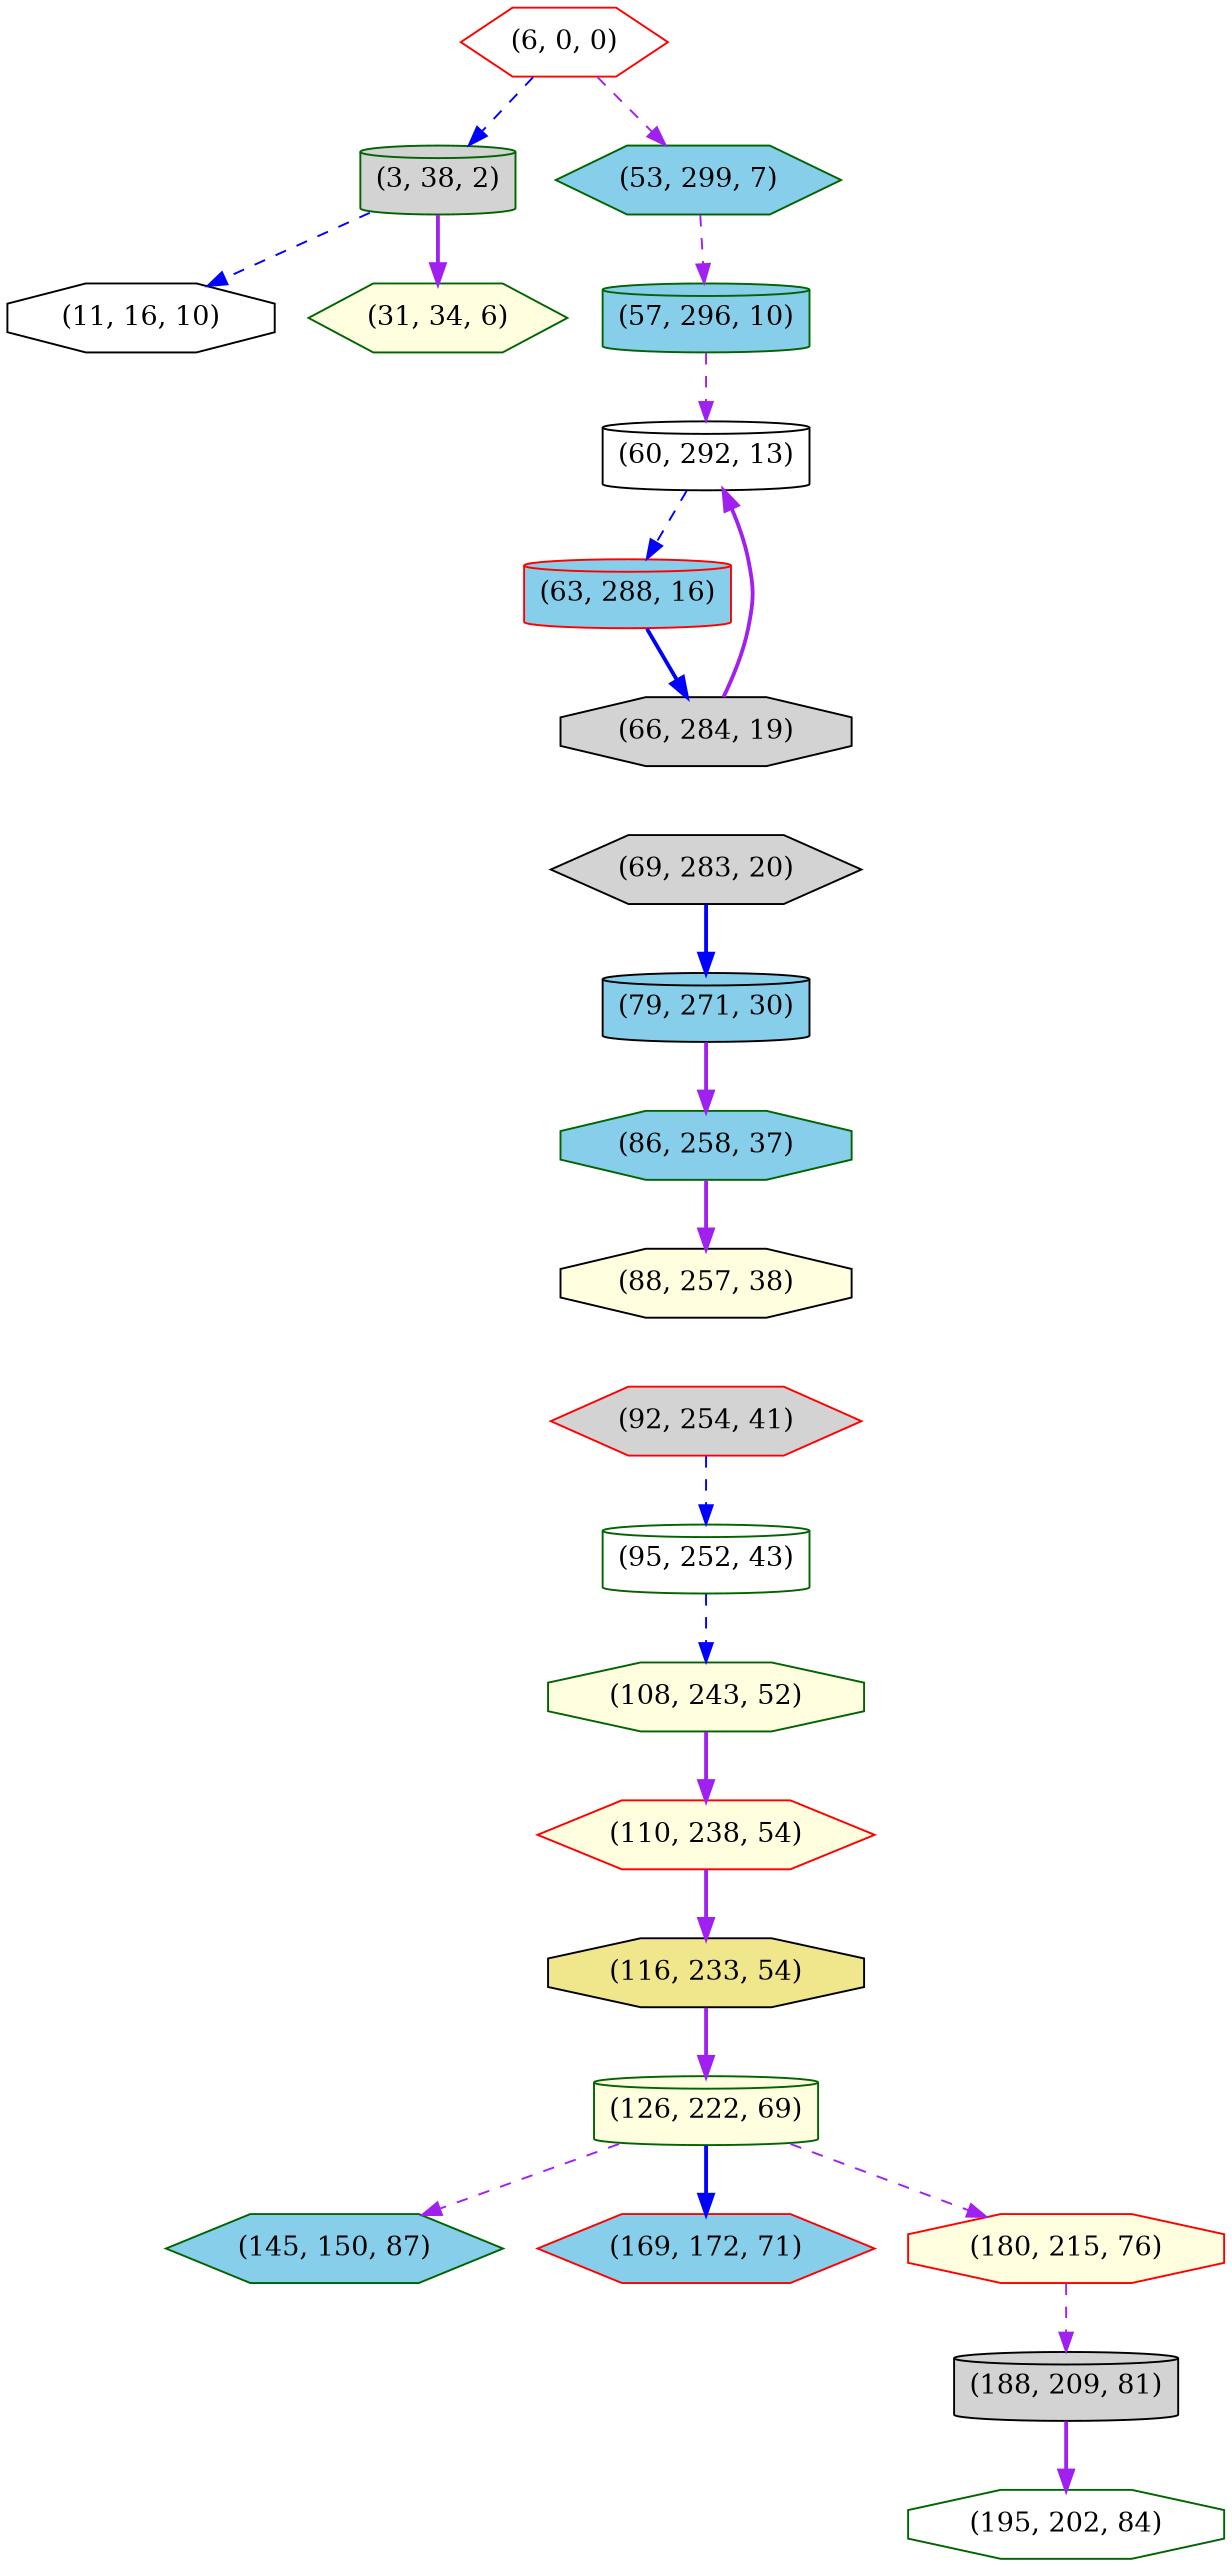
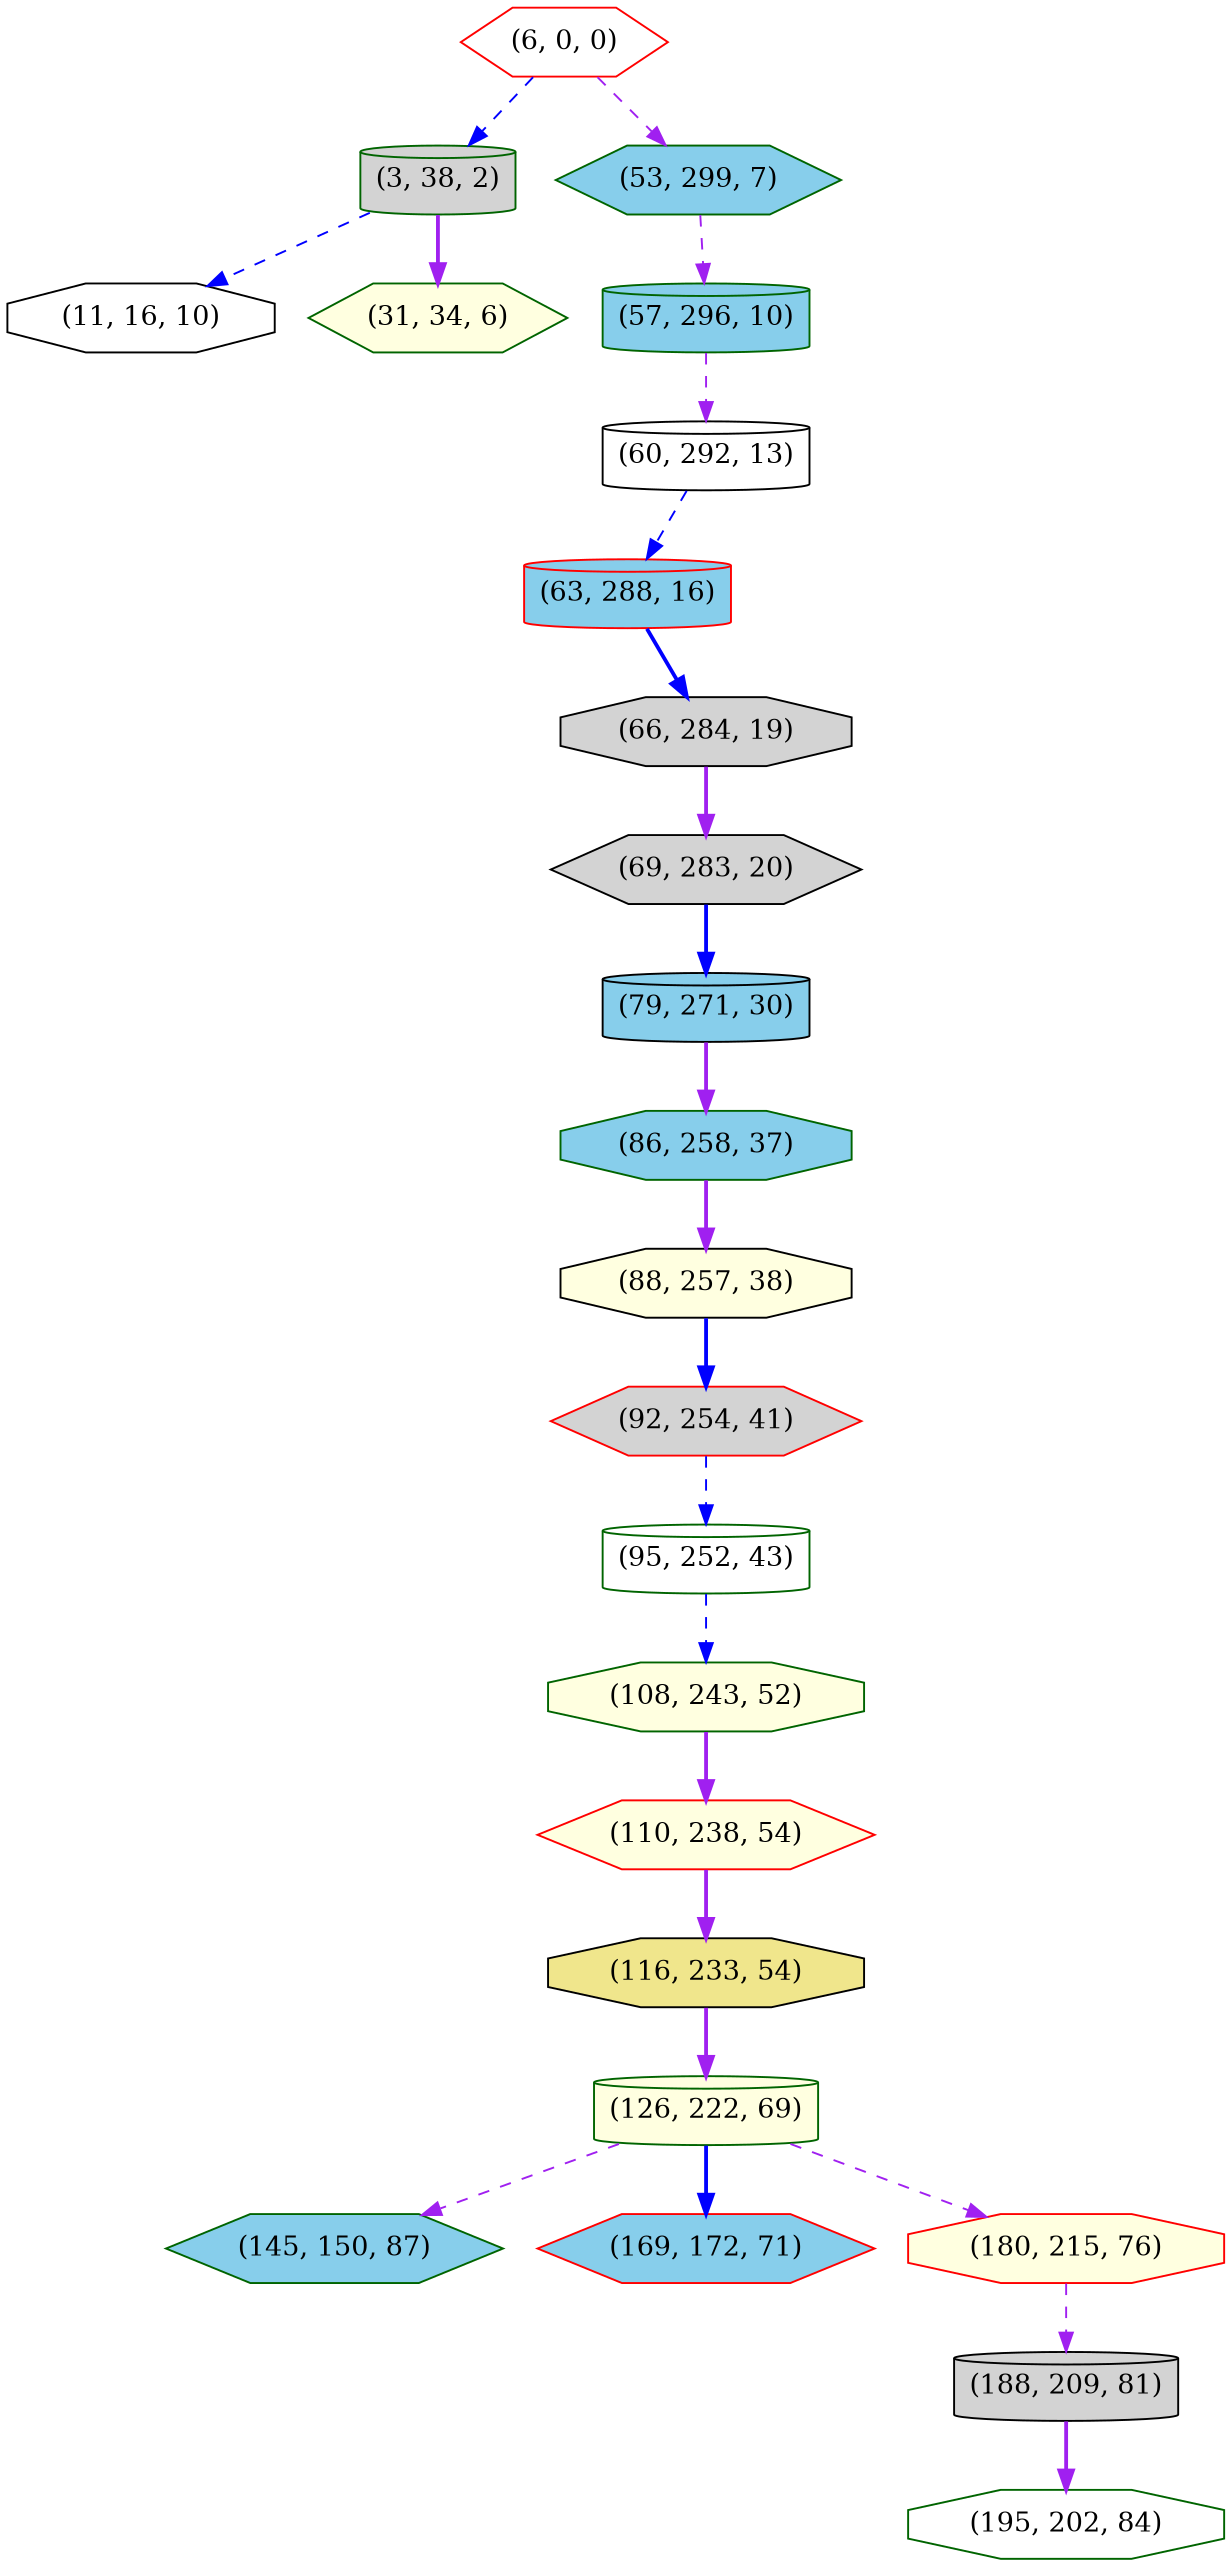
(752, 603) -> (706, 791)
none -> (706, 1343)
